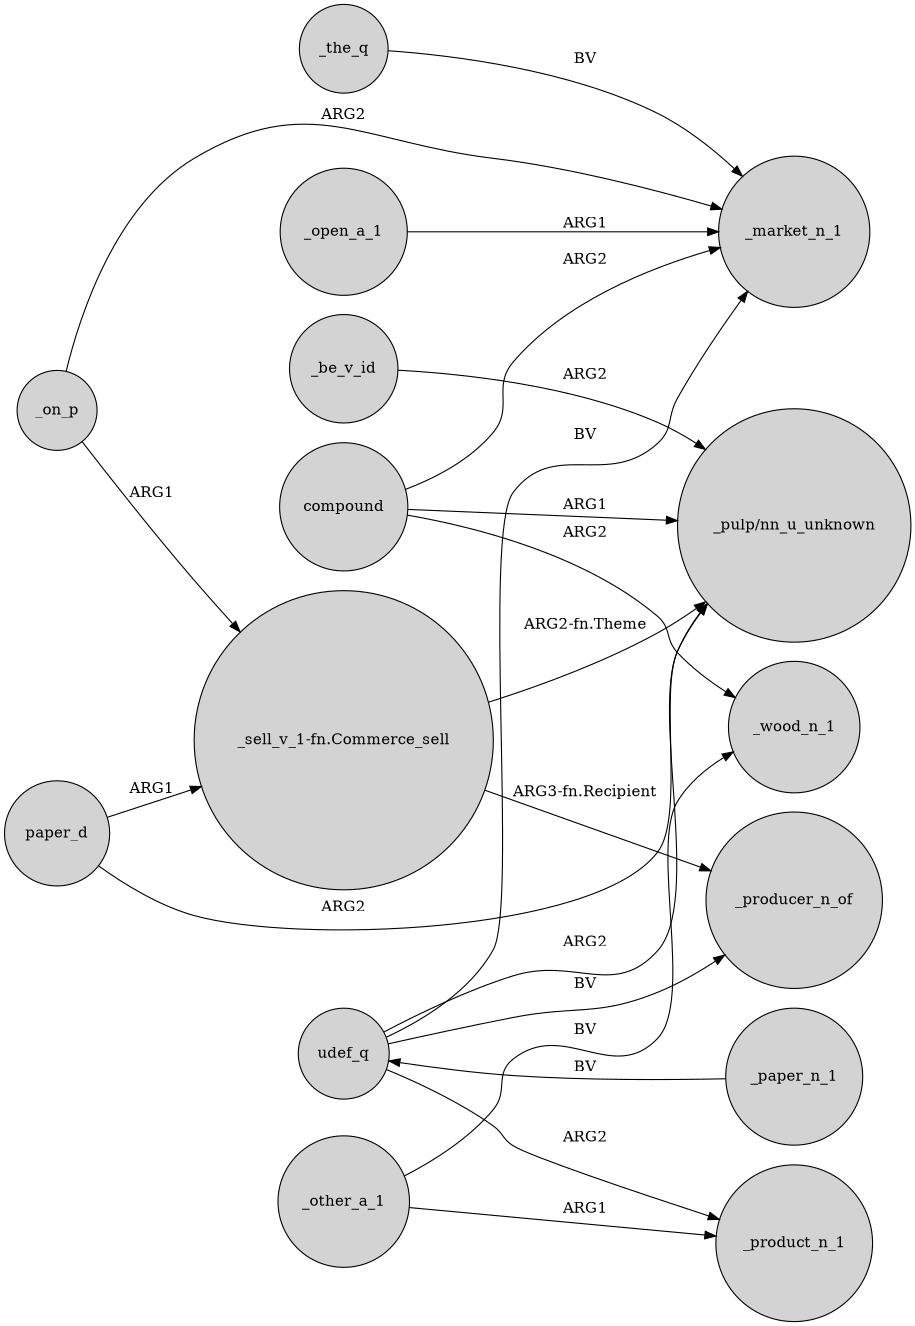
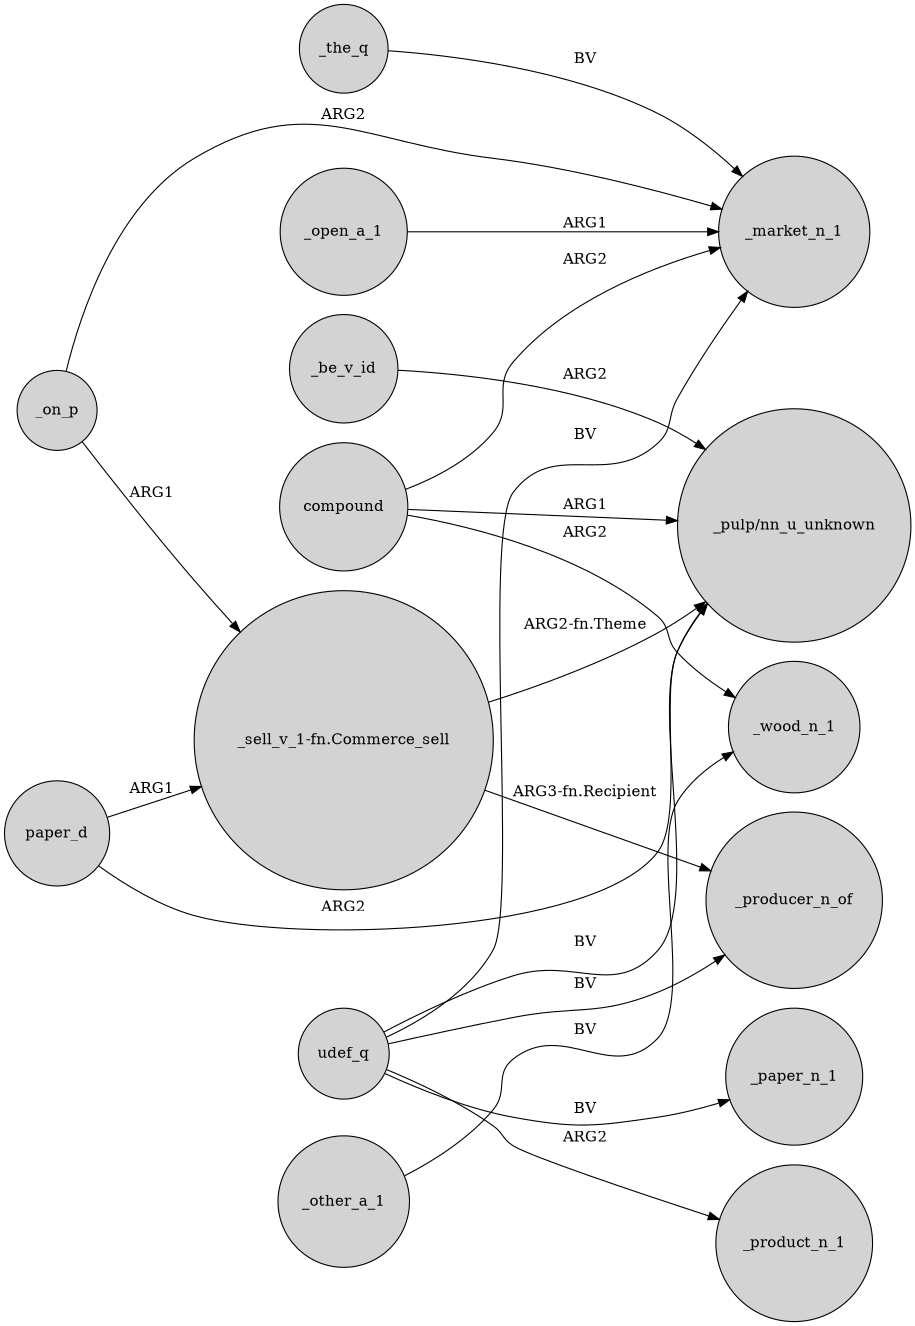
(585, 942) -> (585, 942)
(562, 1078) -> (549, 1123)
(557, 1221) -> none
